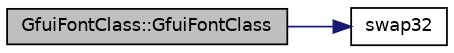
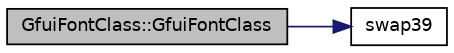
(399, 27) -> (399, 27)
